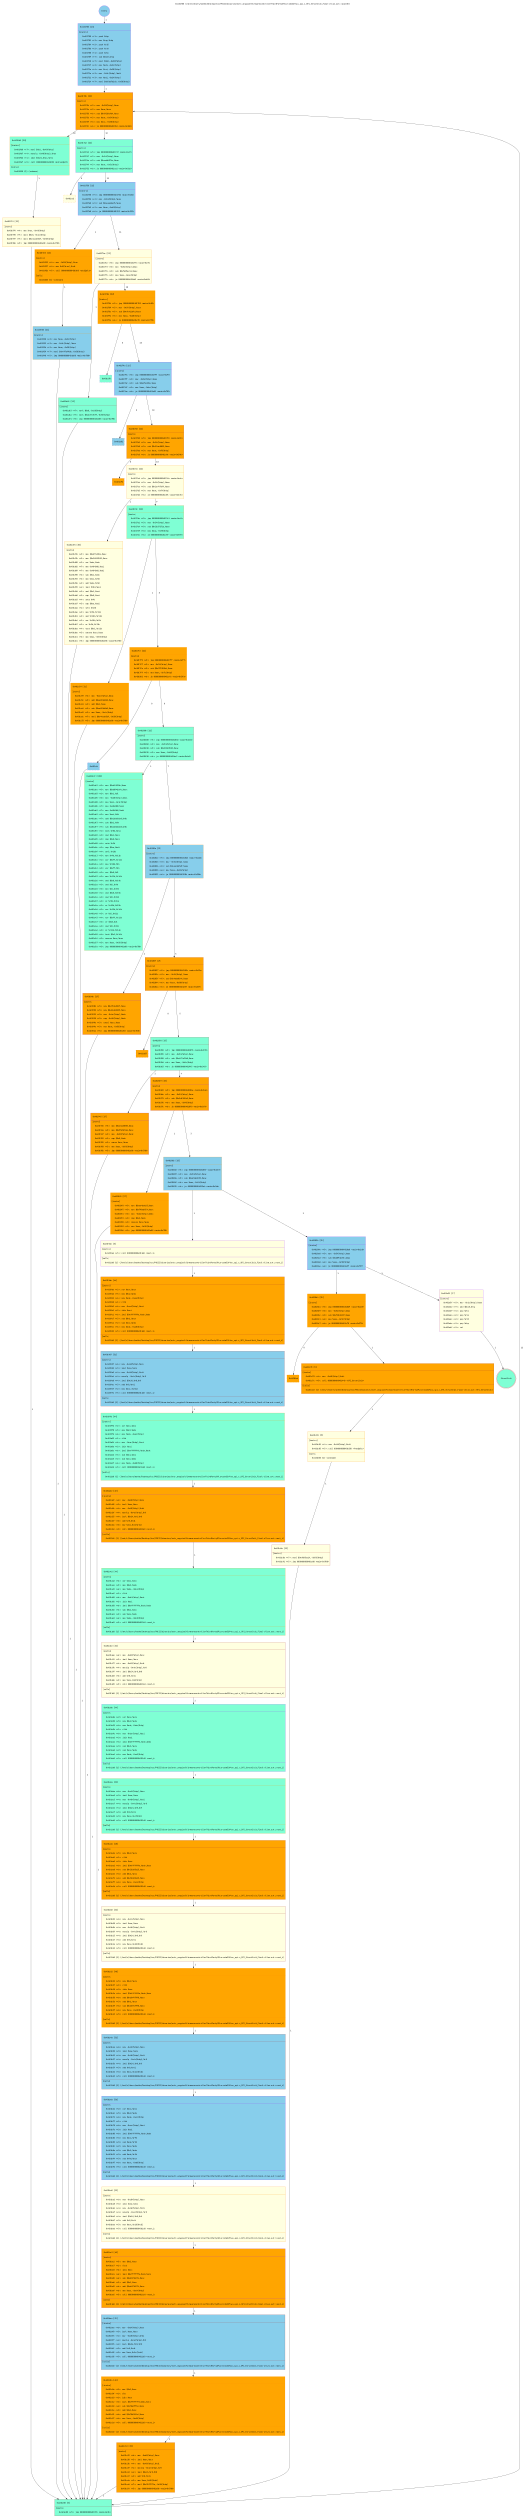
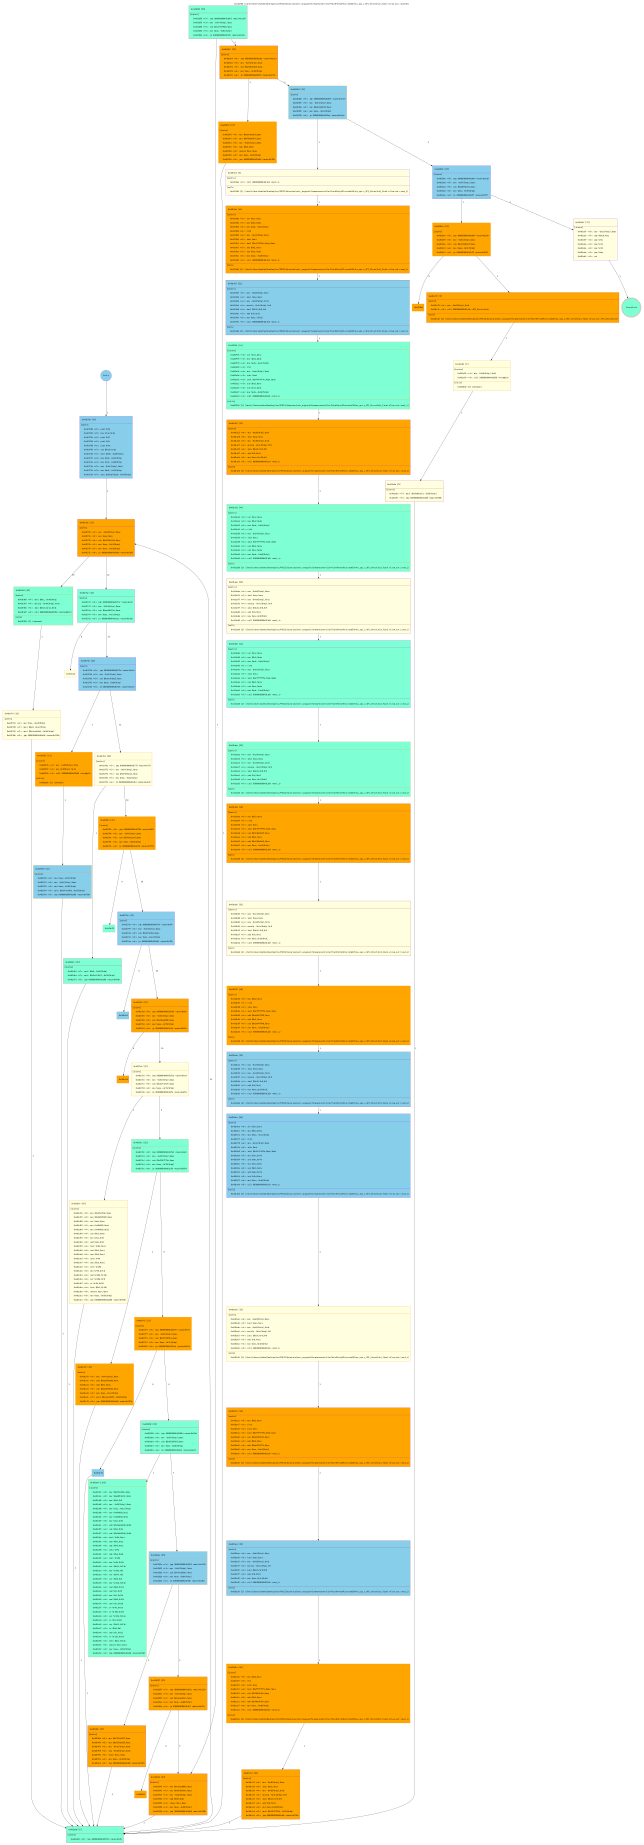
(177, 1013) -> (178, 1741)
